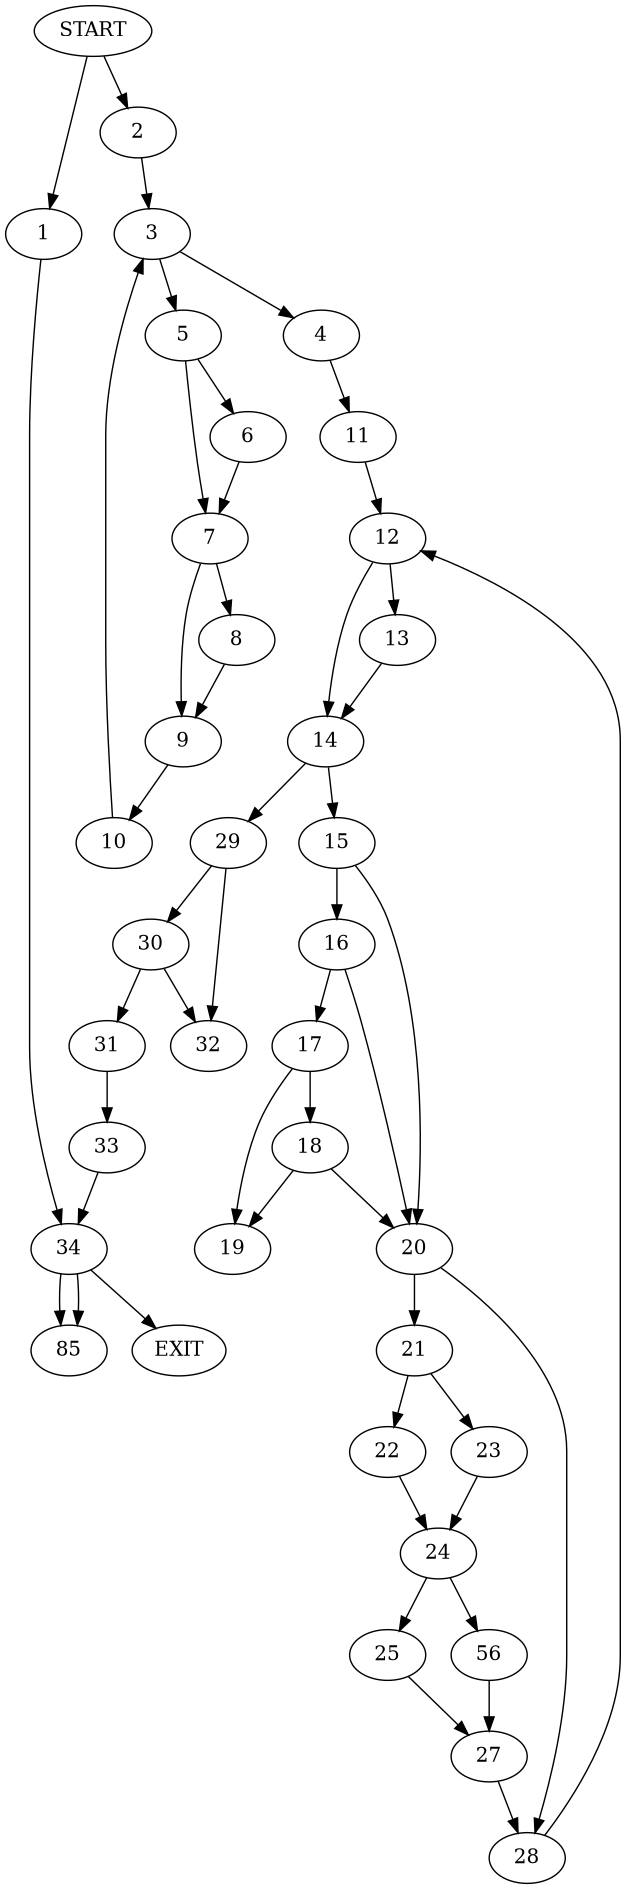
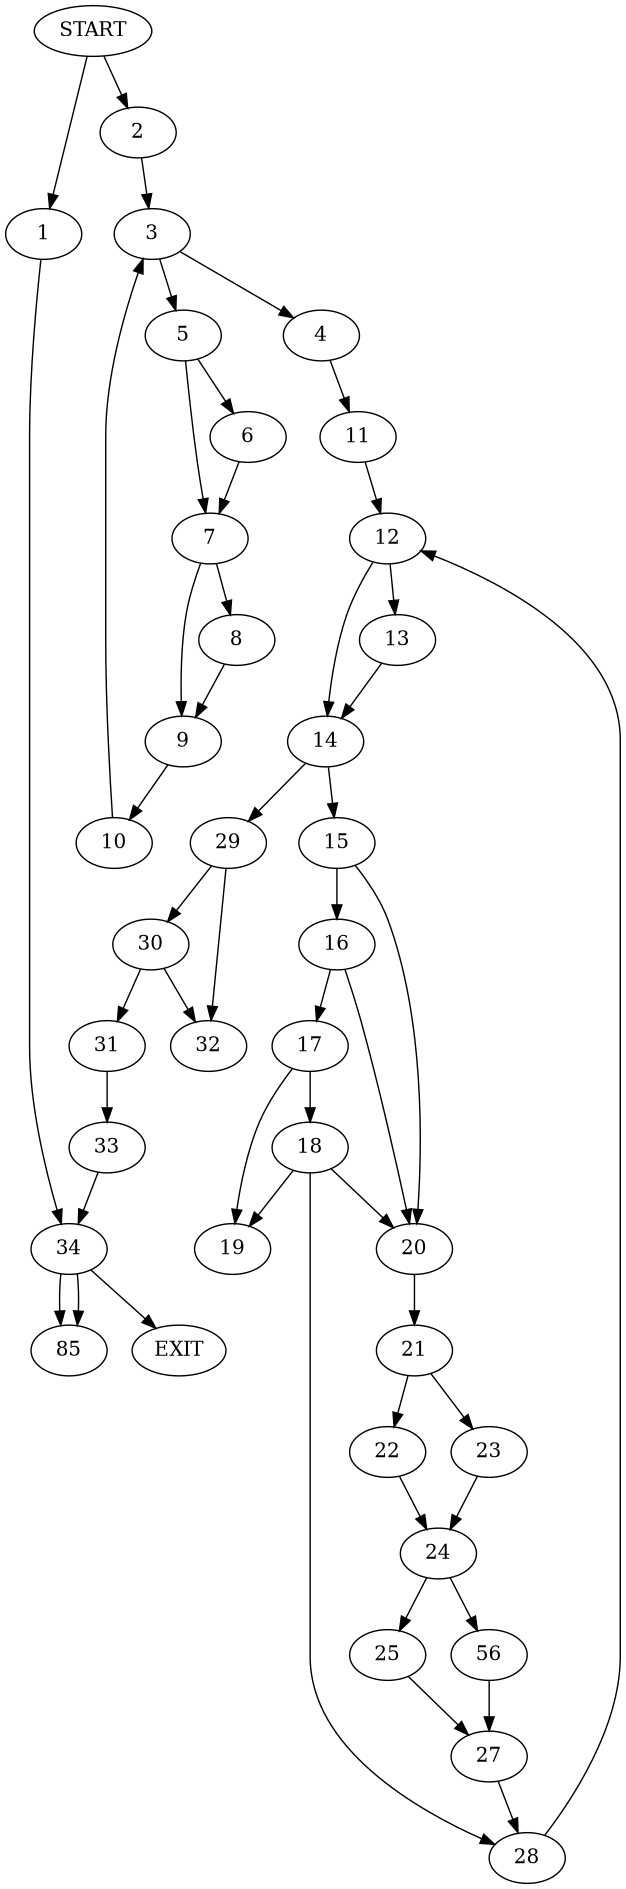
(567, 1521) -> (310, 1546)
